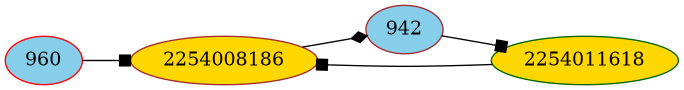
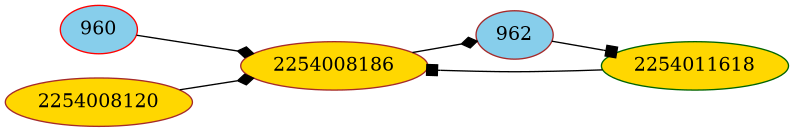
(405, 30) -> (515, 35)
(100, 60) -> (187, 43)
none -> (99, 102)
